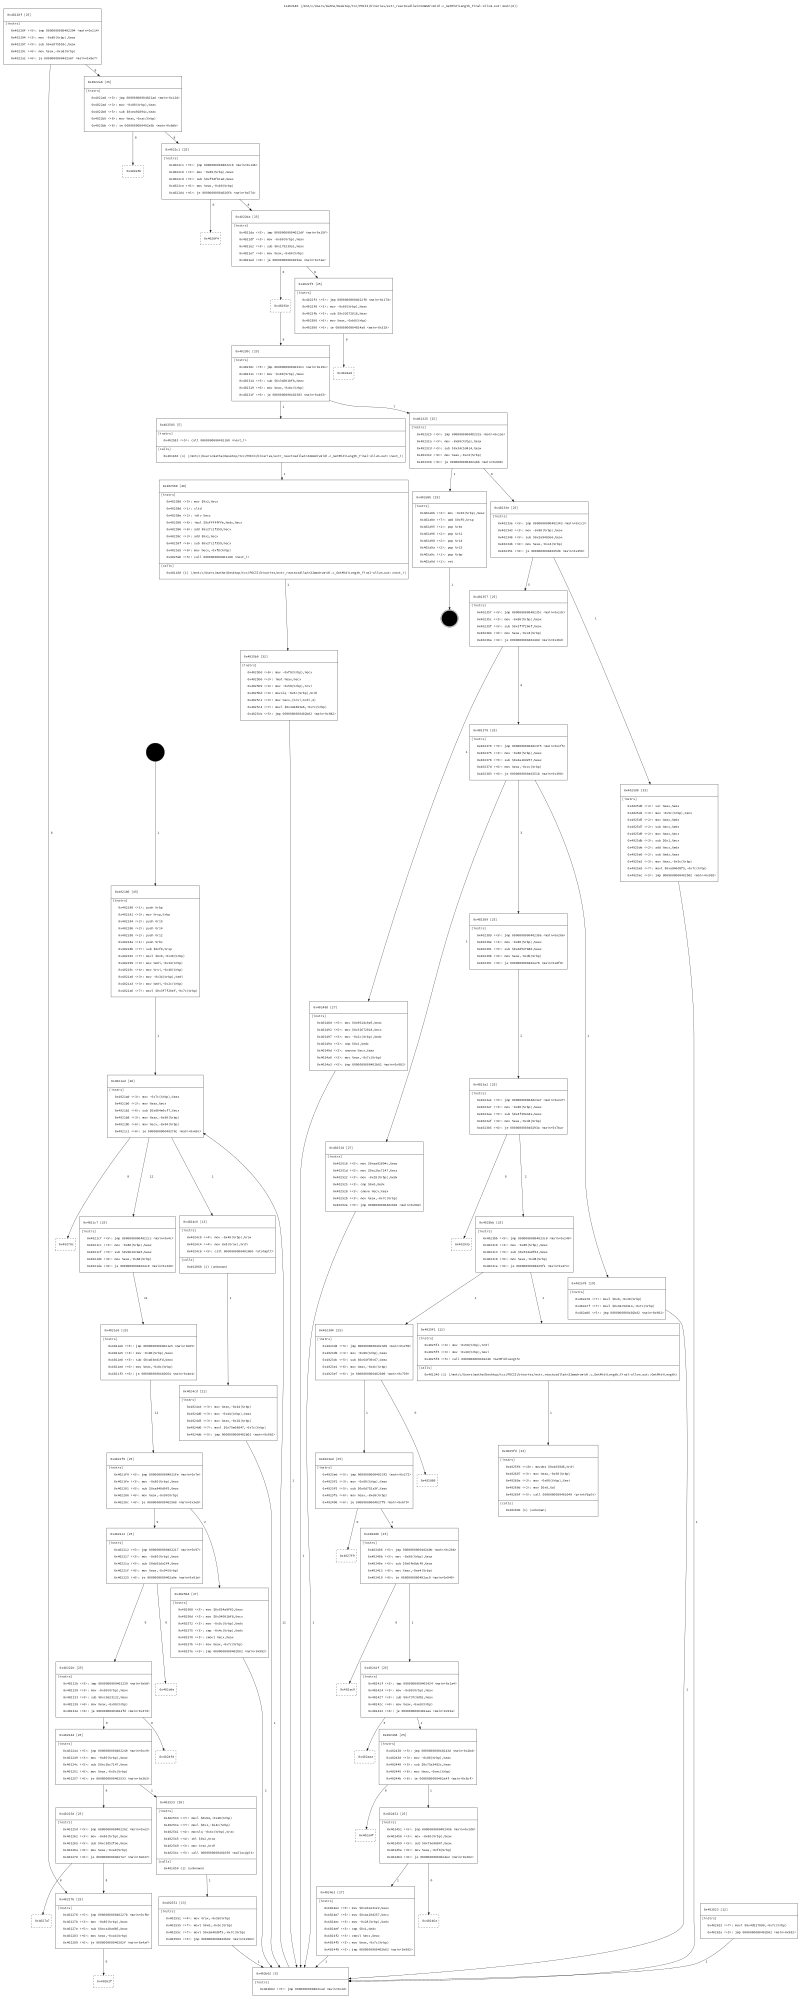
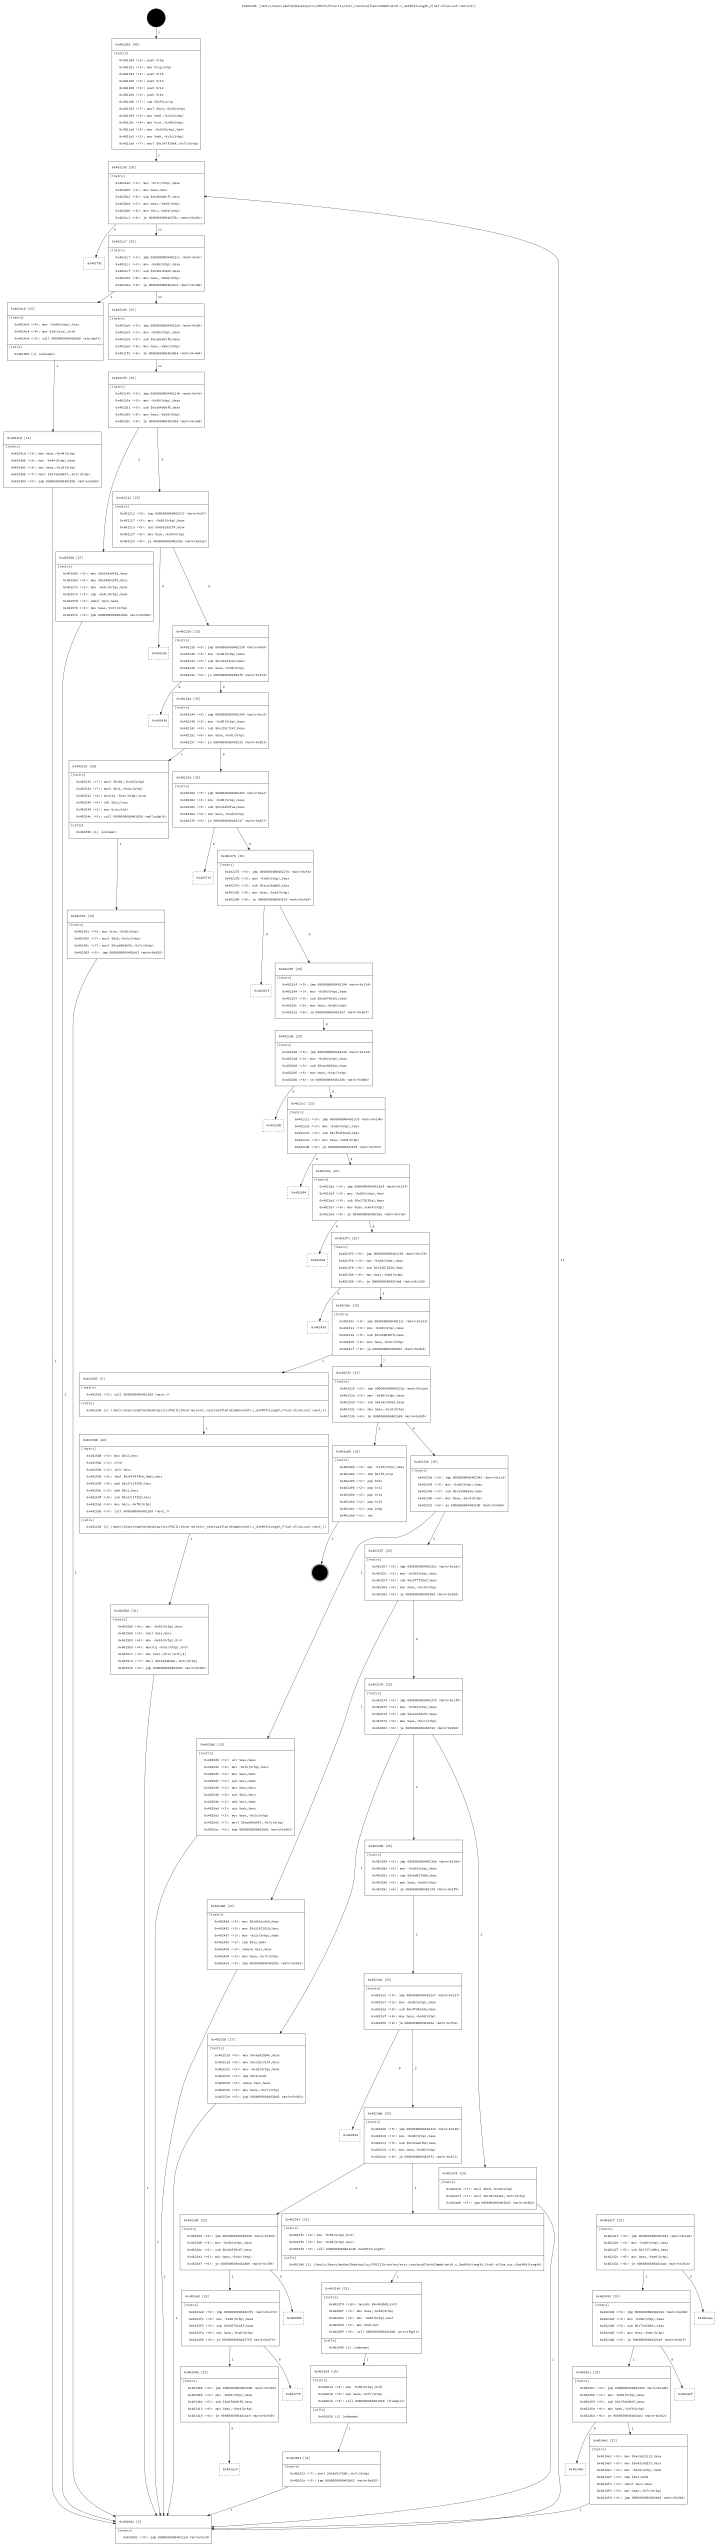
(281, 328) -> (381, 1293)
(49, 980) -> (294, 933)
(192, 1176) -> (107, 296)
(410, 1622) -> none
none -> (359, 2394)
